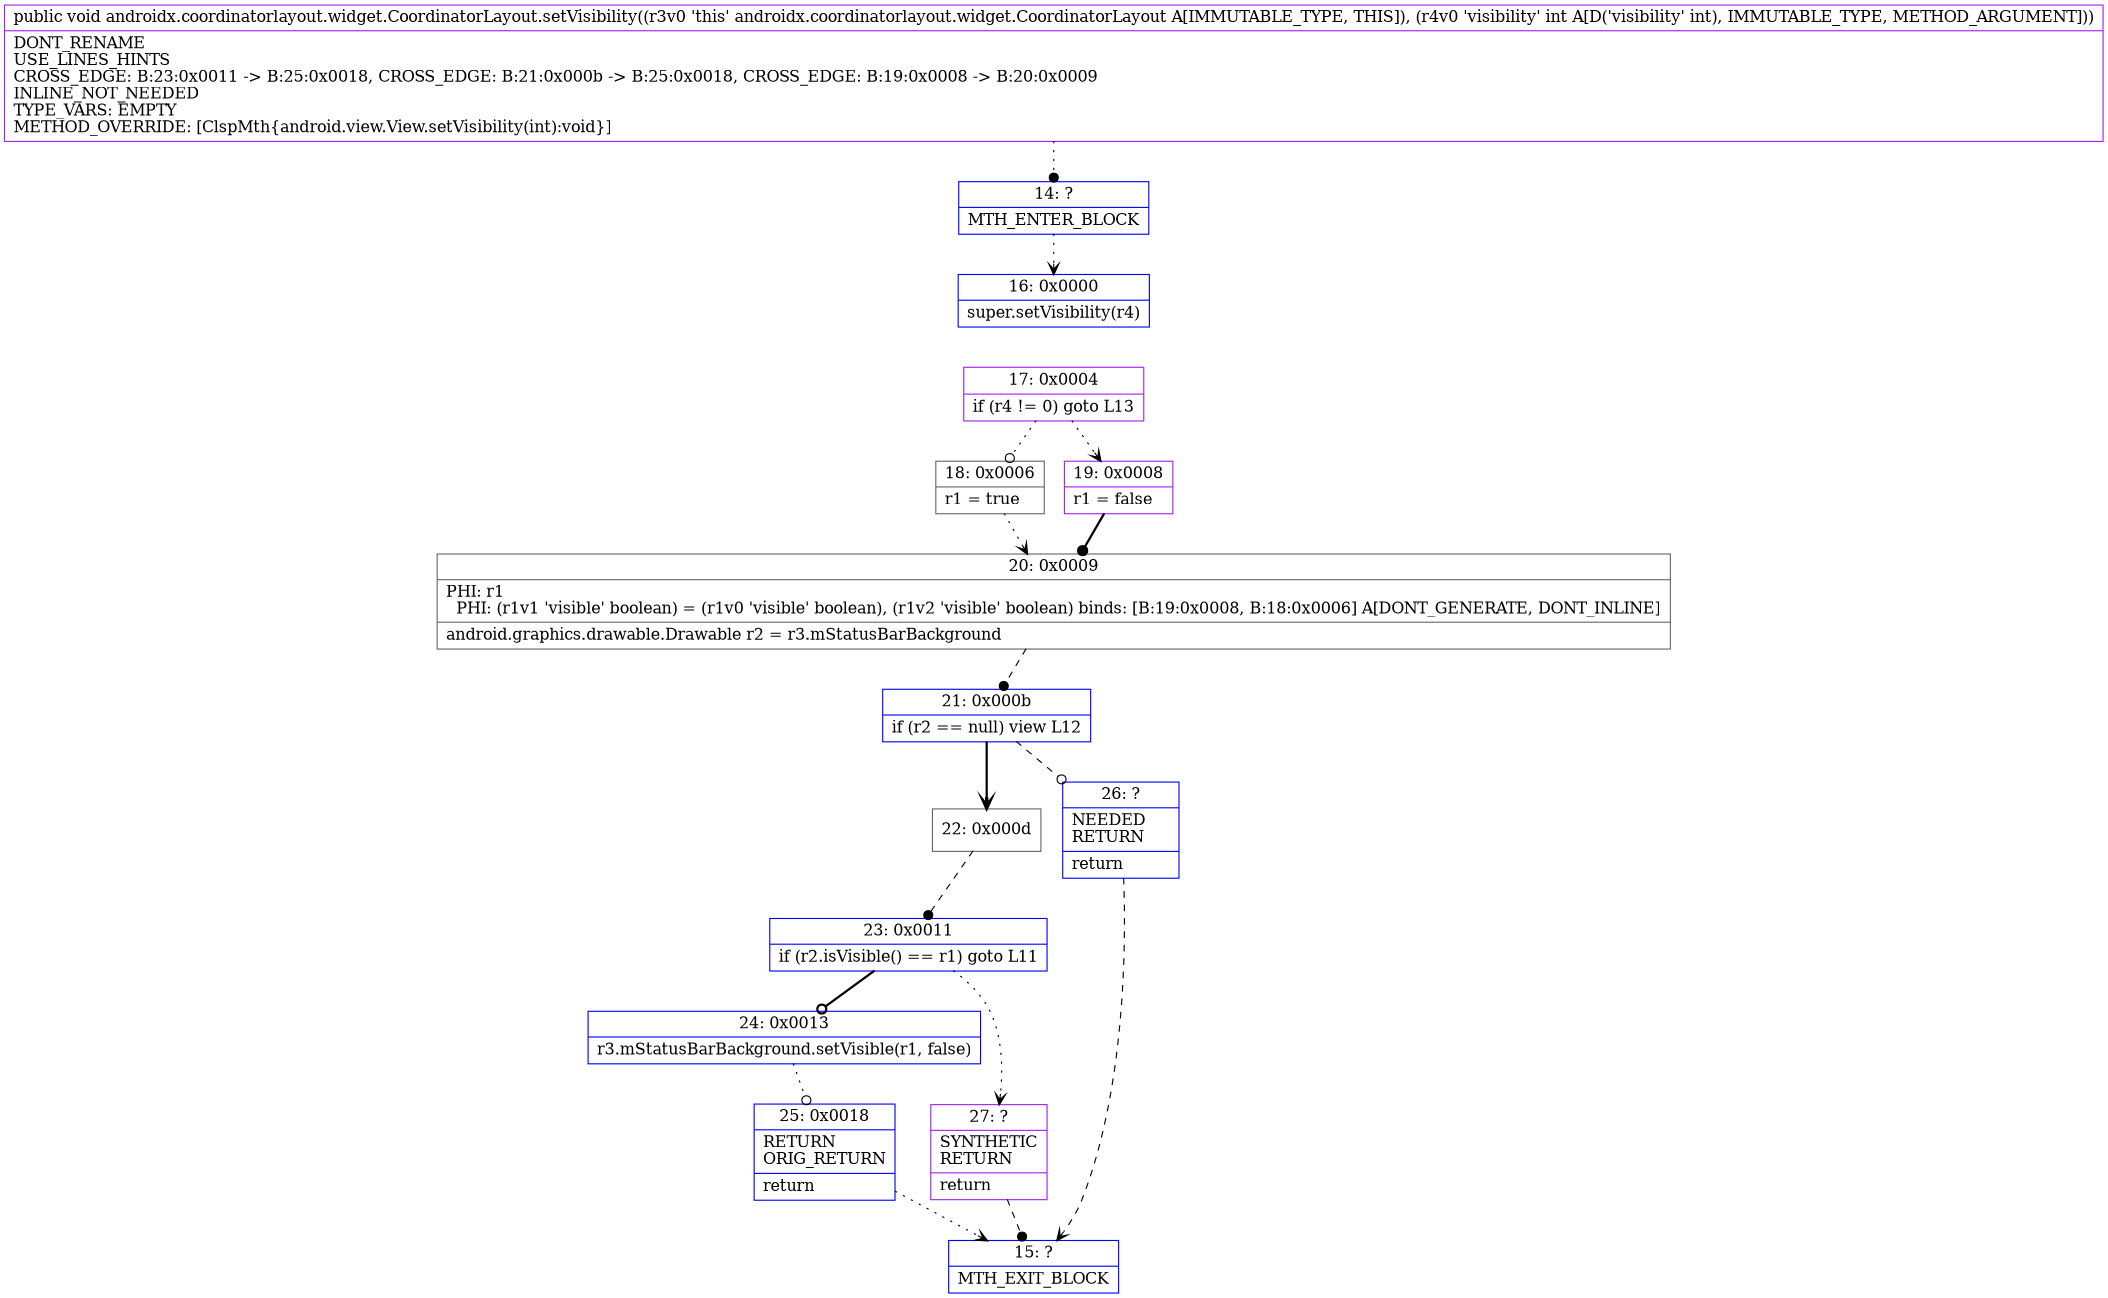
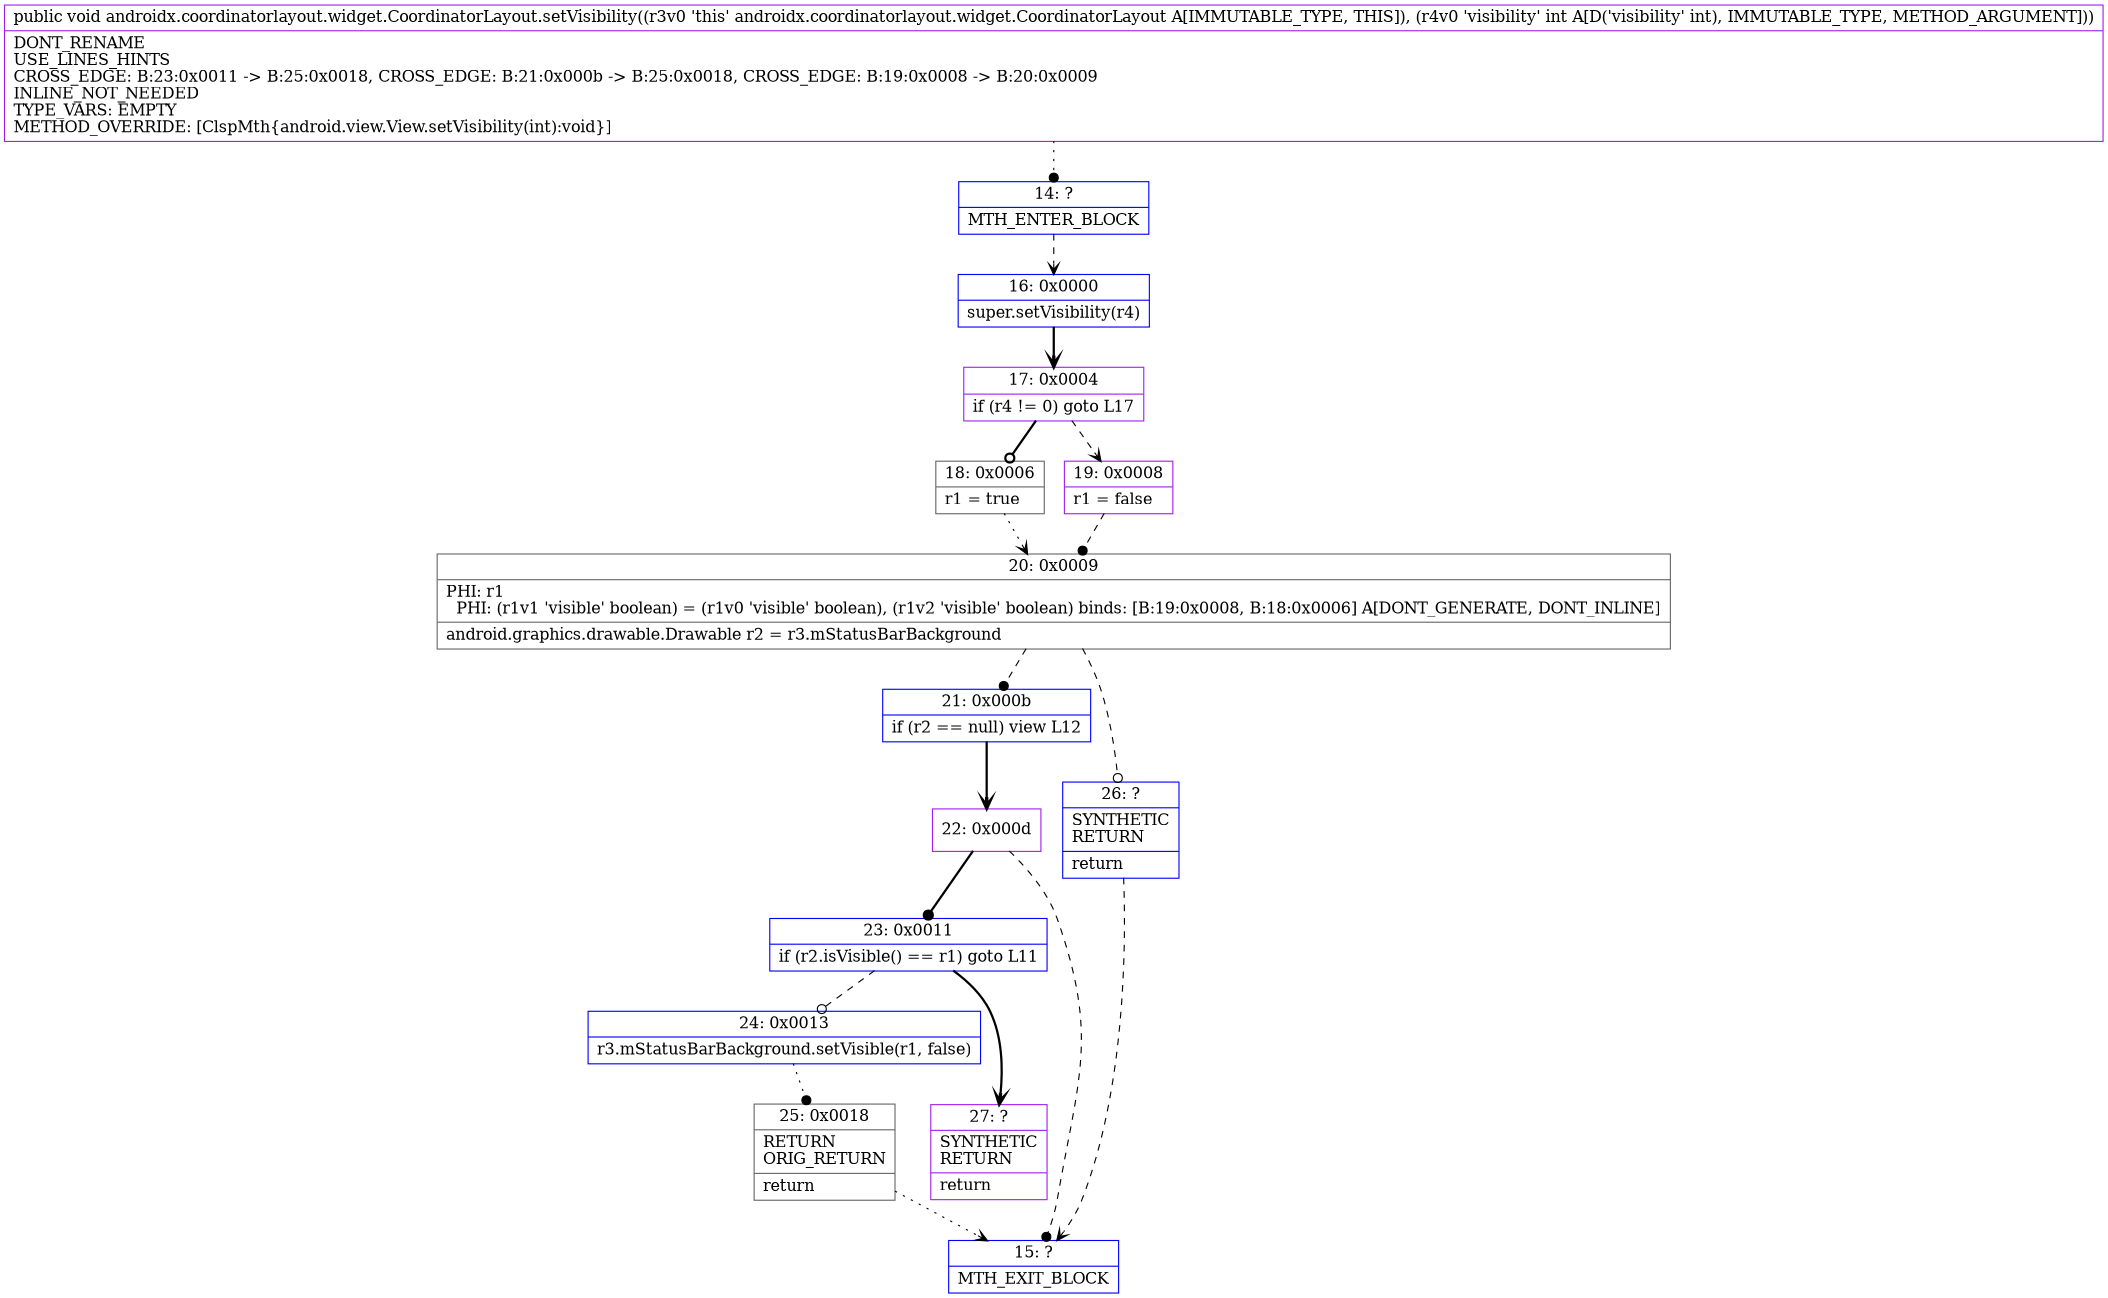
(1054, 249) -> (1054, 249)
none -> (1054, 342)
(1054, 407) -> (1054, 407)
(1024, 437) -> (1024, 437)
(1083, 437) -> (1083, 437)
(1095, 530) -> (1095, 530)
(1037, 759) -> (1106, 709)
(1109, 821) -> (1121, 821)
(987, 830) -> (987, 830)
(952, 881) -> (952, 881)
(850, 988) -> (850, 988)
(995, 1025) -> (995, 1025)
(799, 1080) -> (799, 1080)
(825, 1152) -> (825, 1152)
(1014, 1216) -> (1081, 1034)
